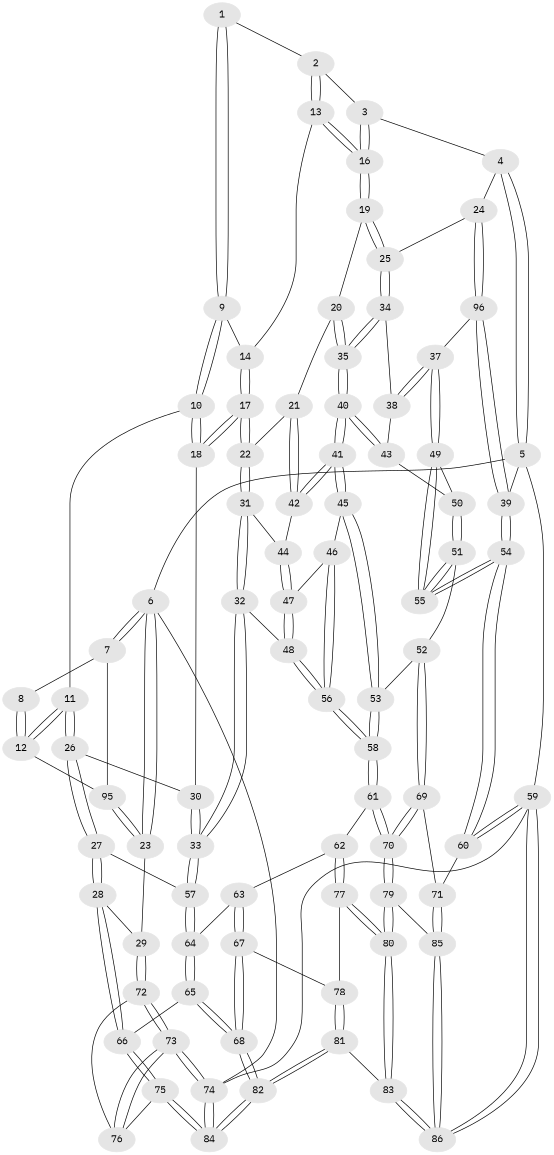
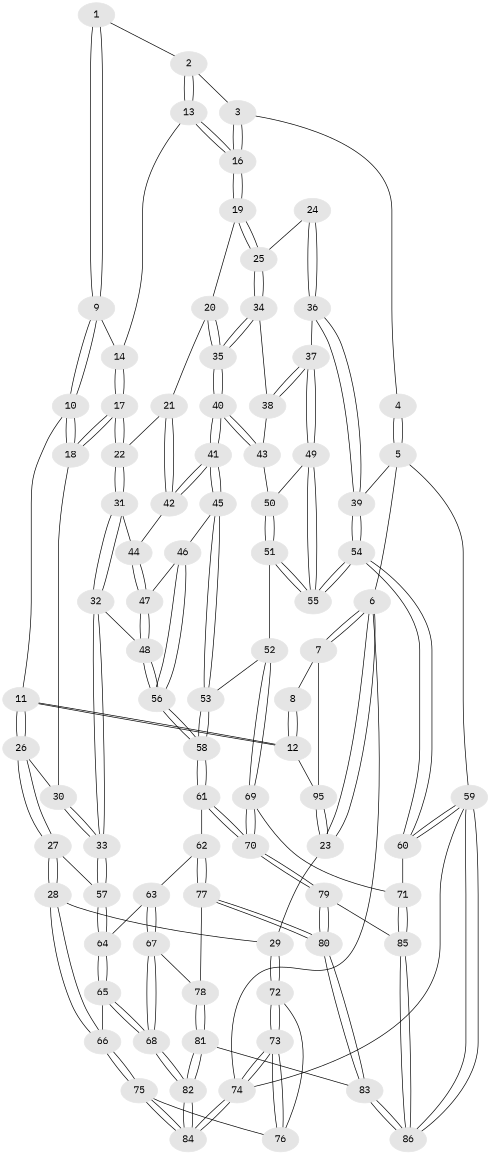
(490, 186) -> none
(479, 308) -> (312, 308)
